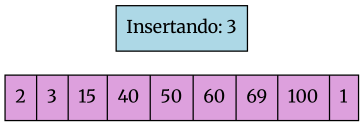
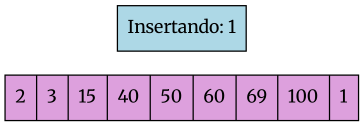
(182, 28) -> (182, 28)
